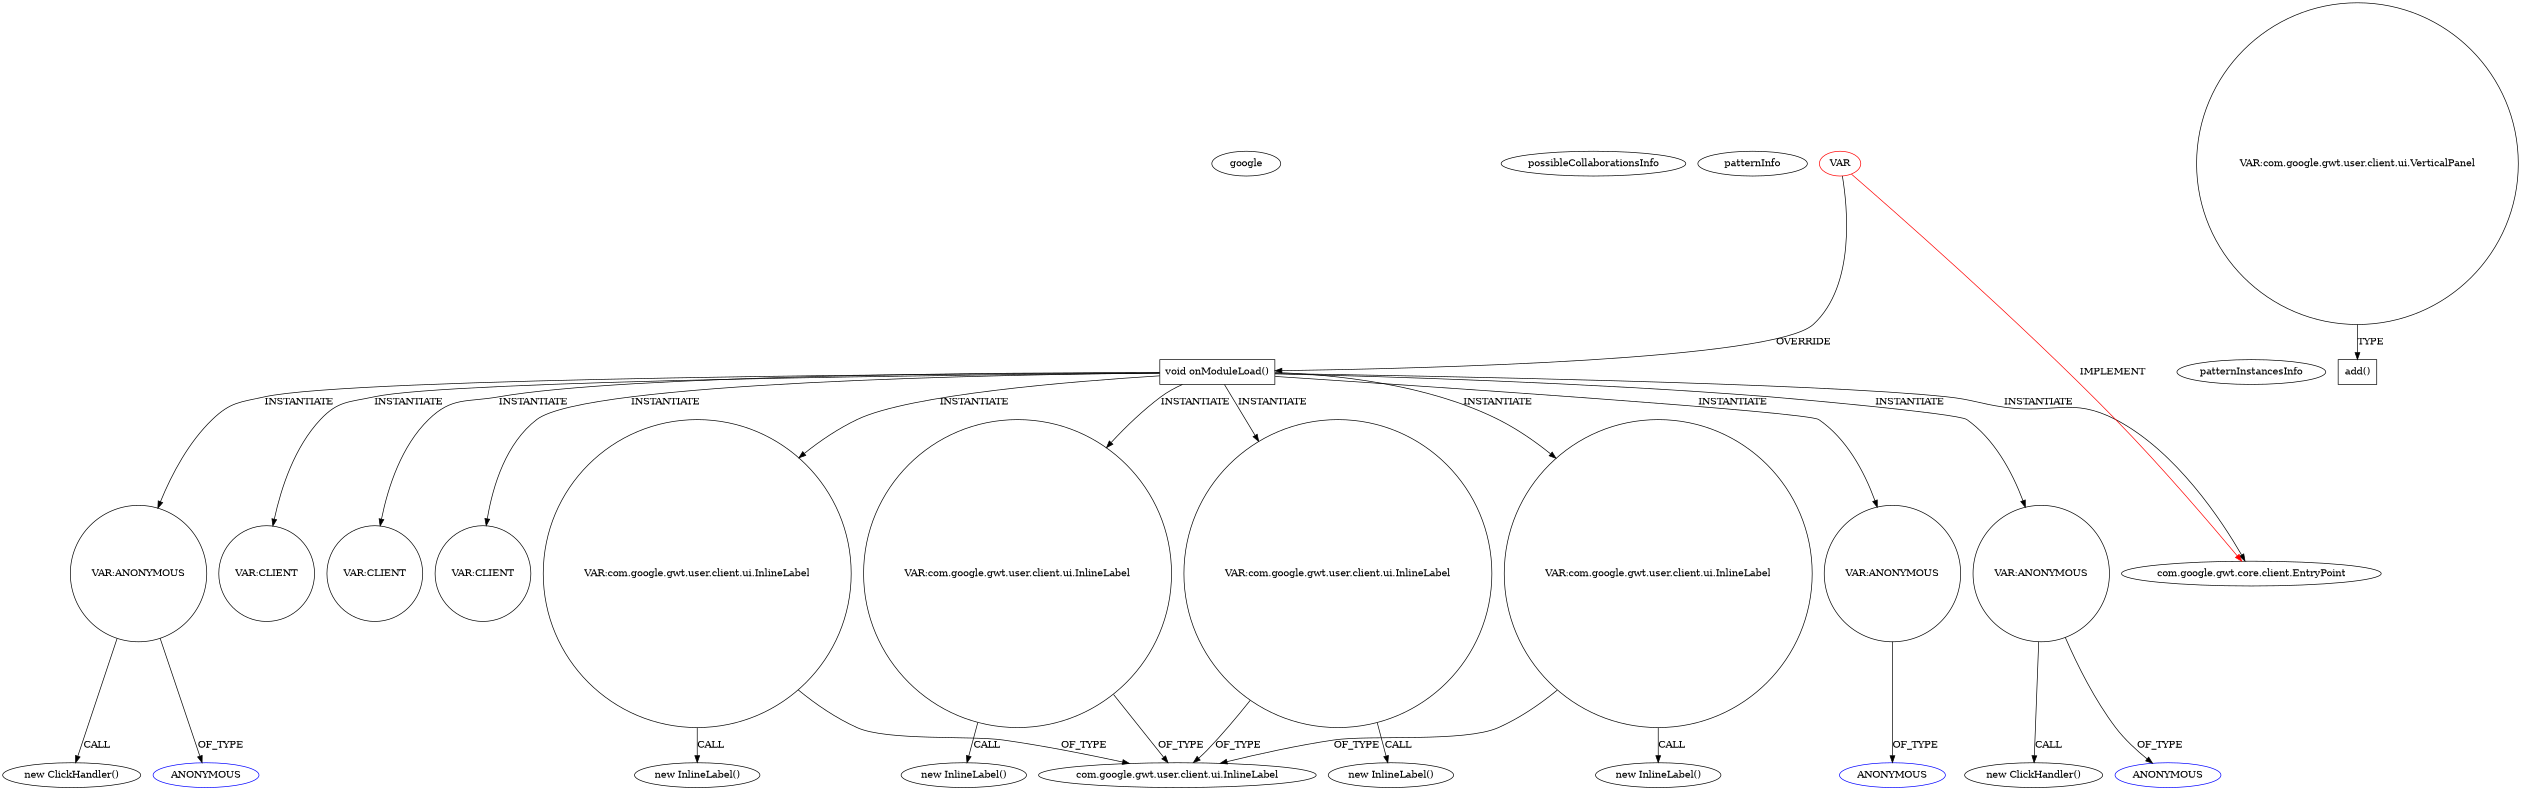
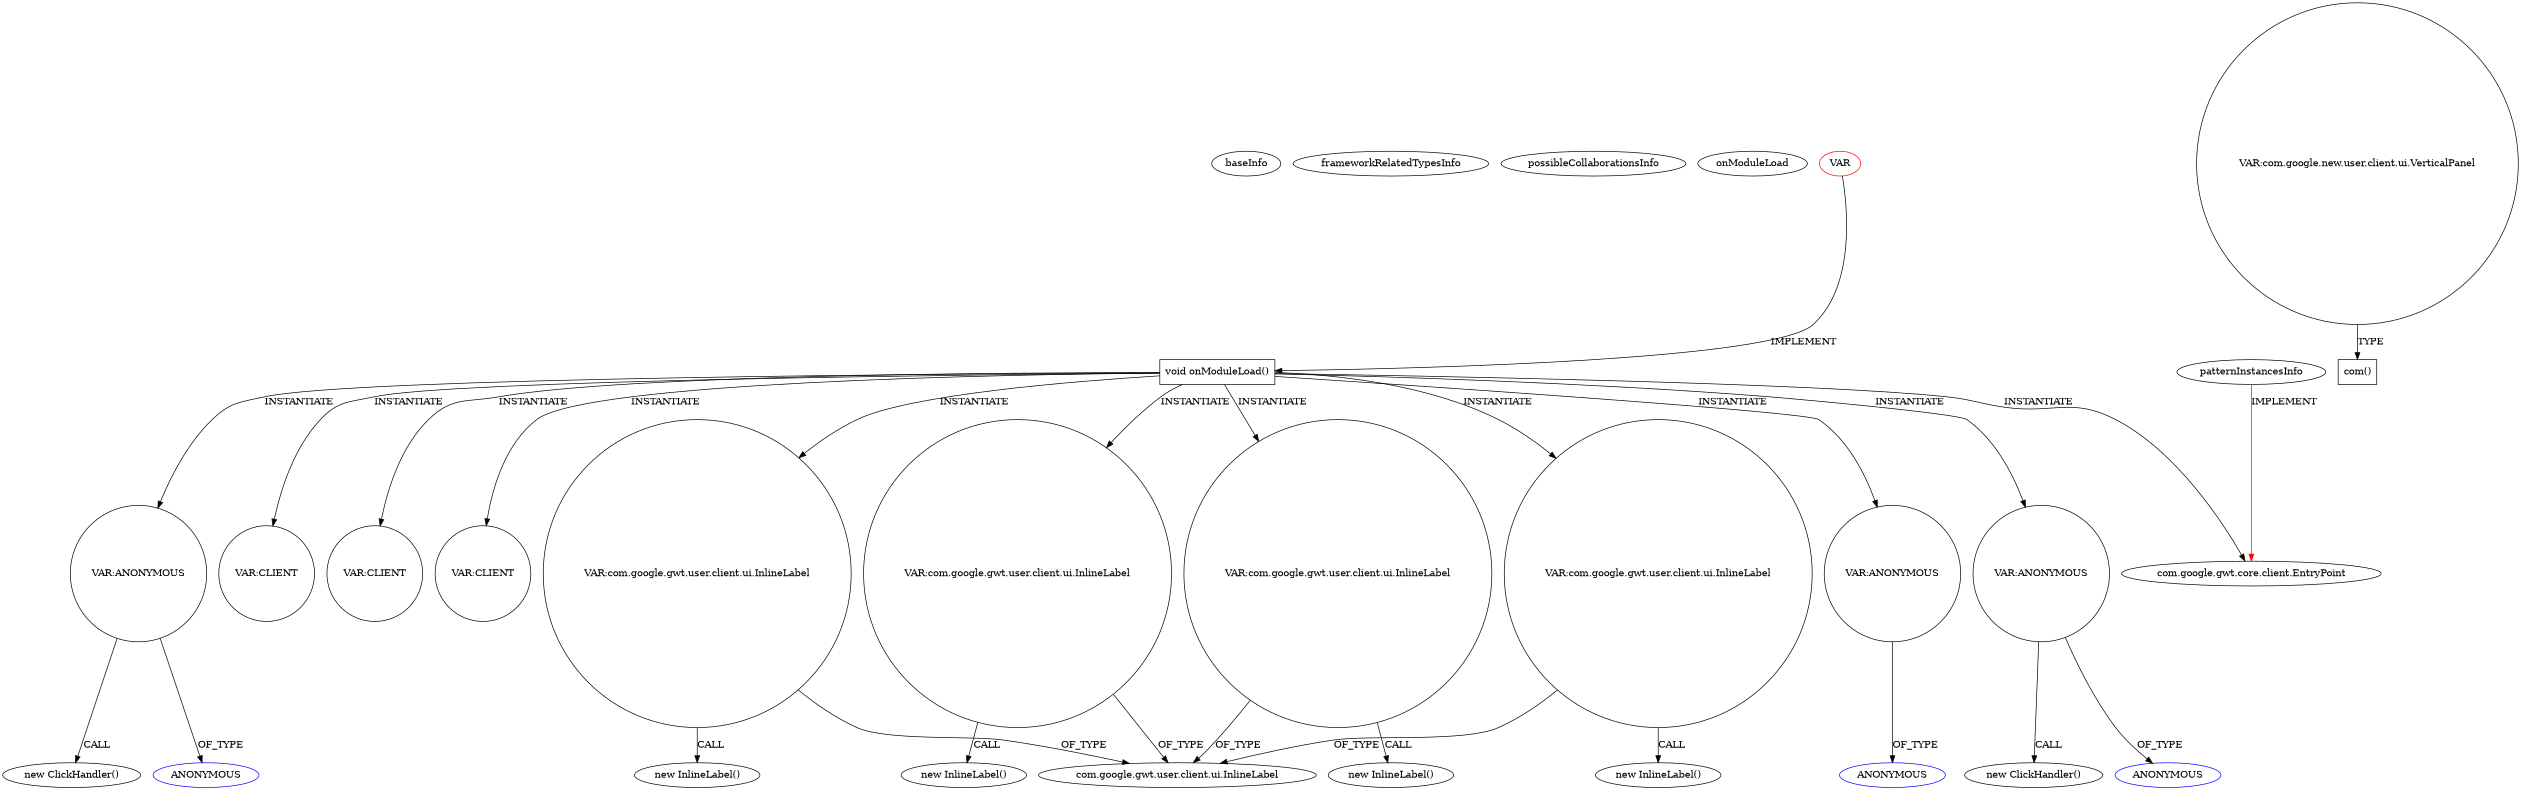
(1246, 164) -> (1246, 164)
none -> (1391, 164)
(1753, 164) -> (1753, 164)
(2357, 164) -> (2357, 164)
(1804, 342) -> (1804, 342)
(2052, 357) -> (2251, 469)
(2357, 372) -> (2357, 372)
